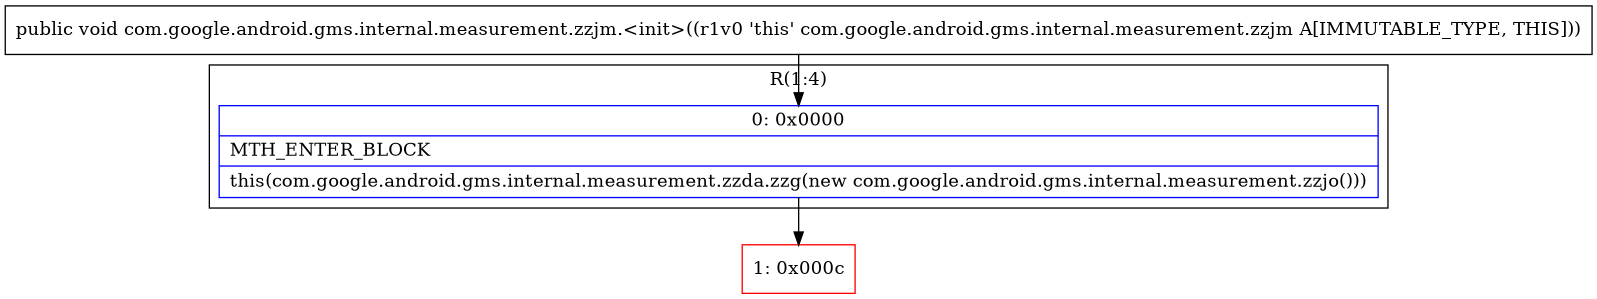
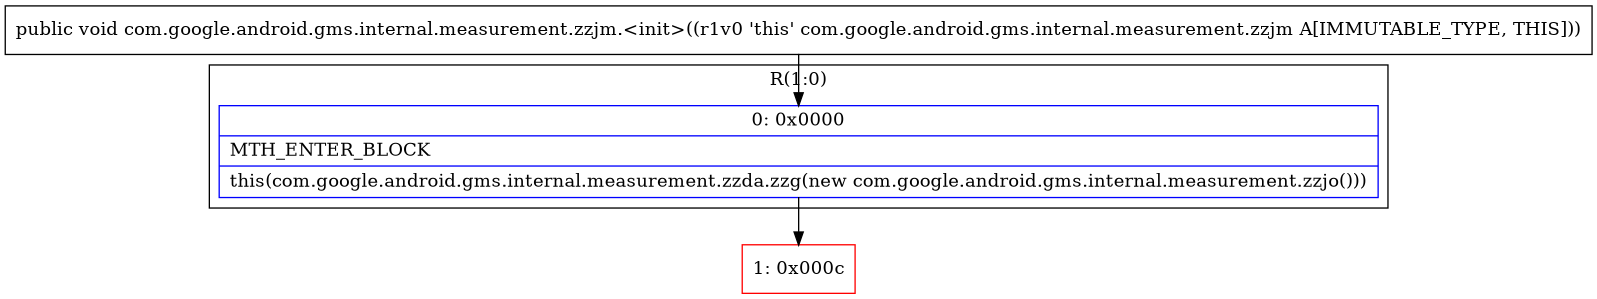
(799, 80) -> (799, 80)
